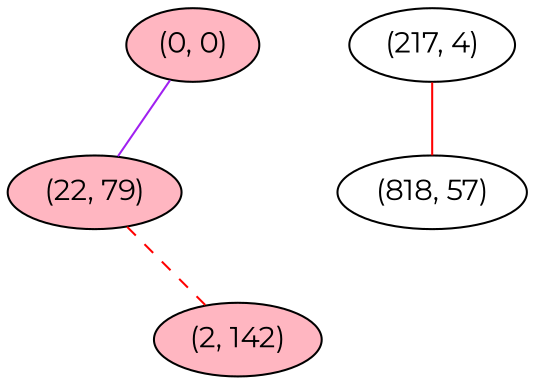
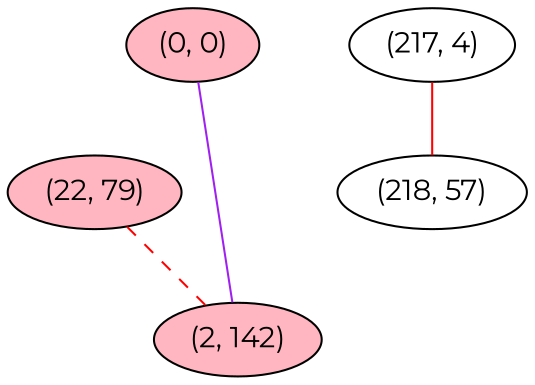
(144, 118) -> (215, 192)
(432, 192) -> (432, 192)
